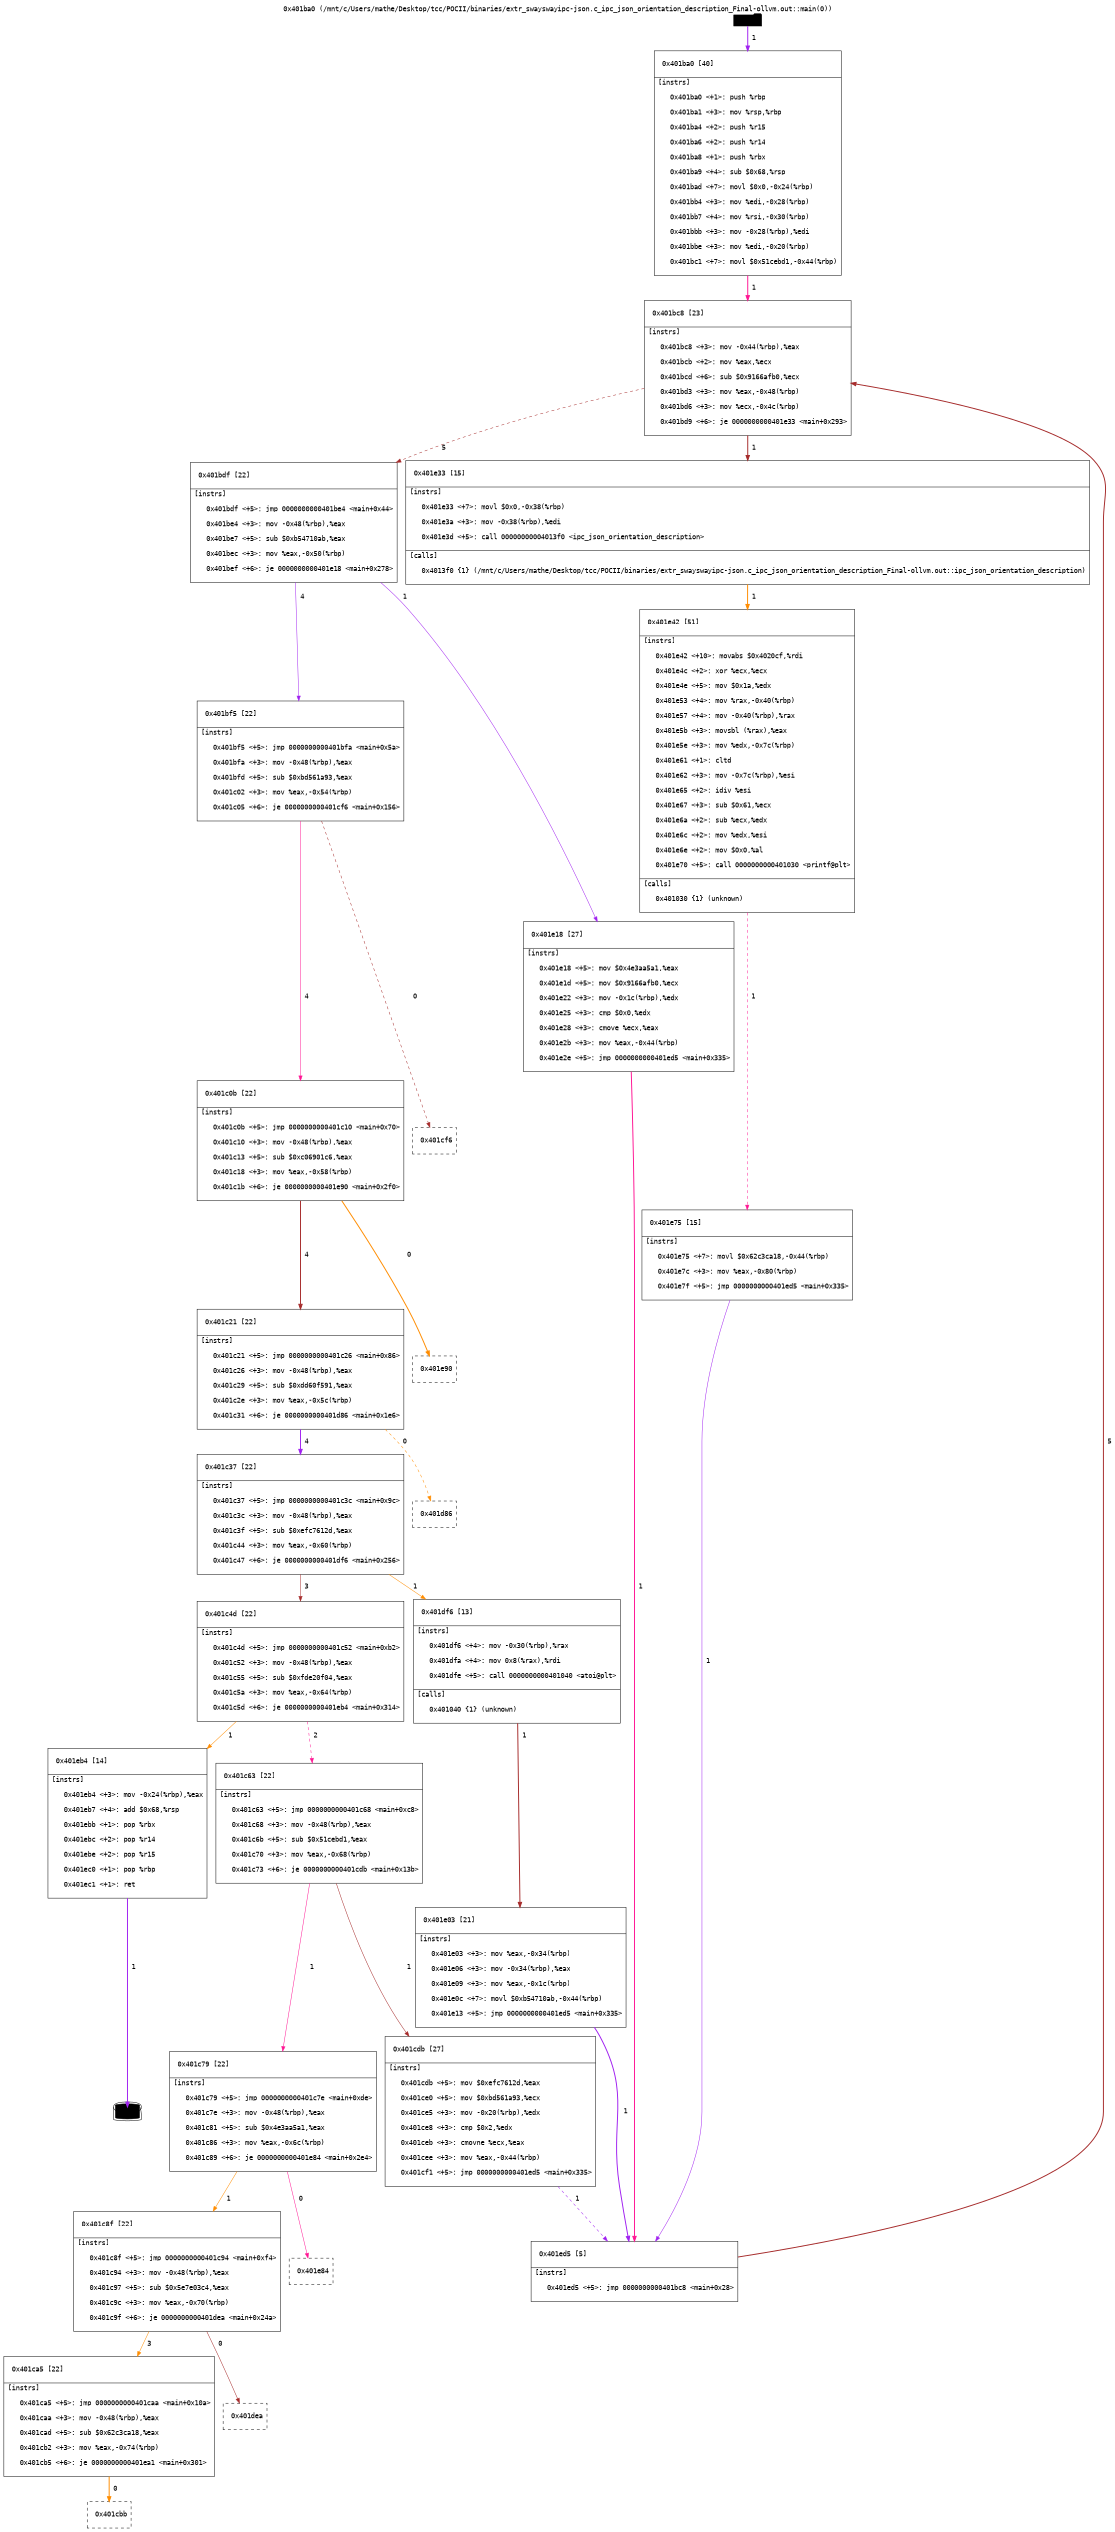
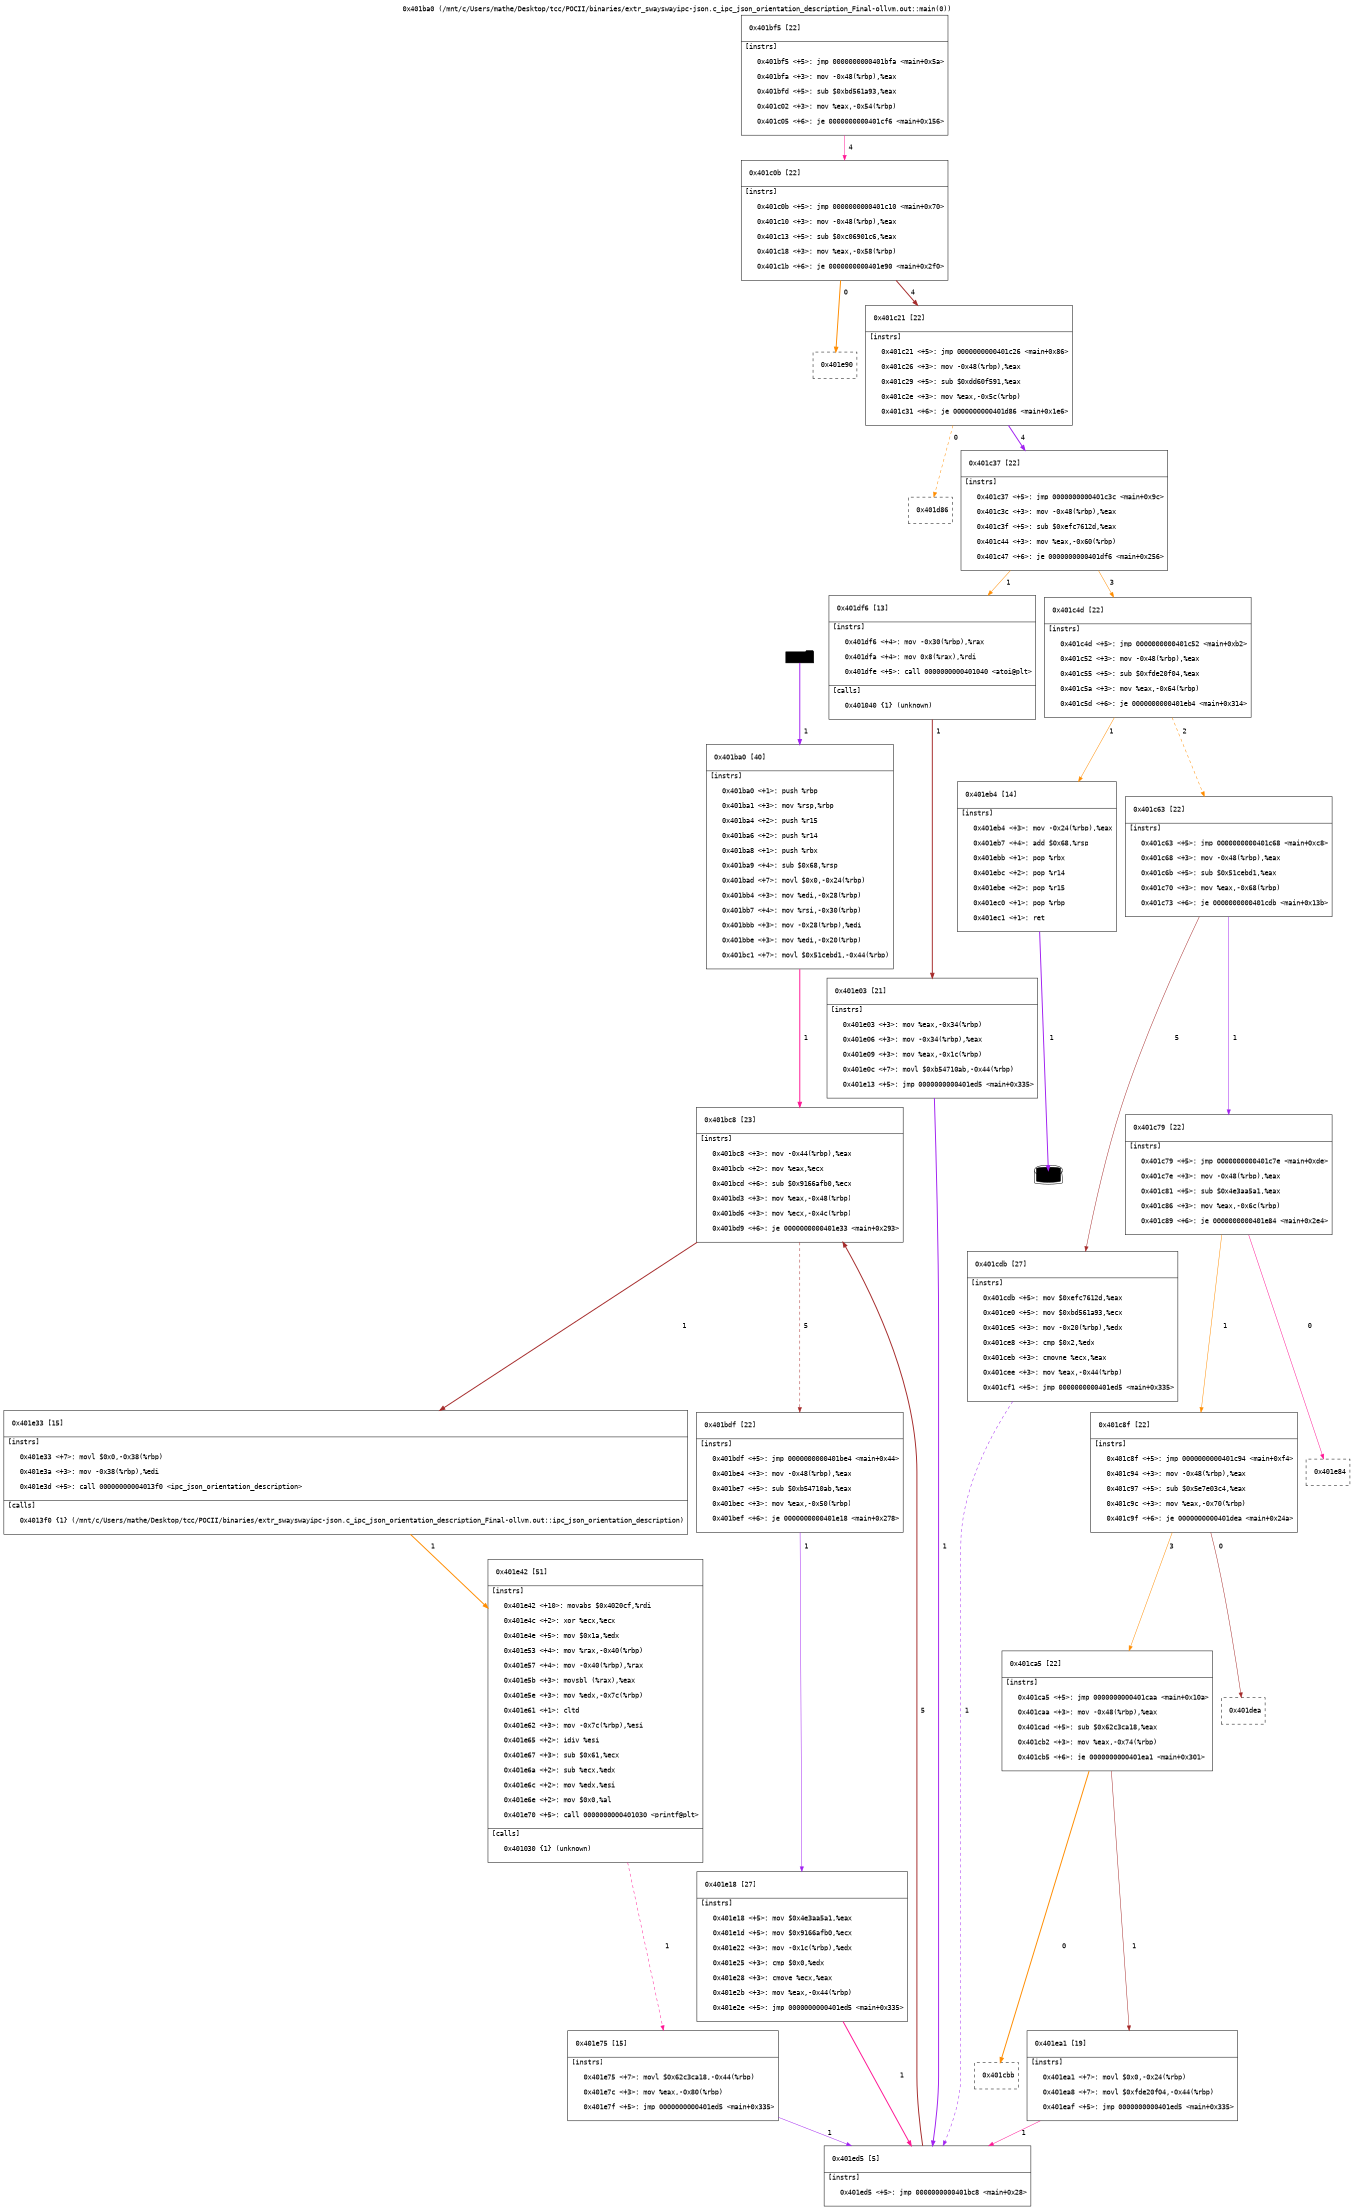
(297, 639) -> none
(434, 1141) -> none
(300, 1585) -> (1105, 582)
(310, 1740) -> (1187, 755)
(297, 1965) -> (1229, 1013)
(407, 1967) -> (1175, 1038)
none -> (1132, 2076)
